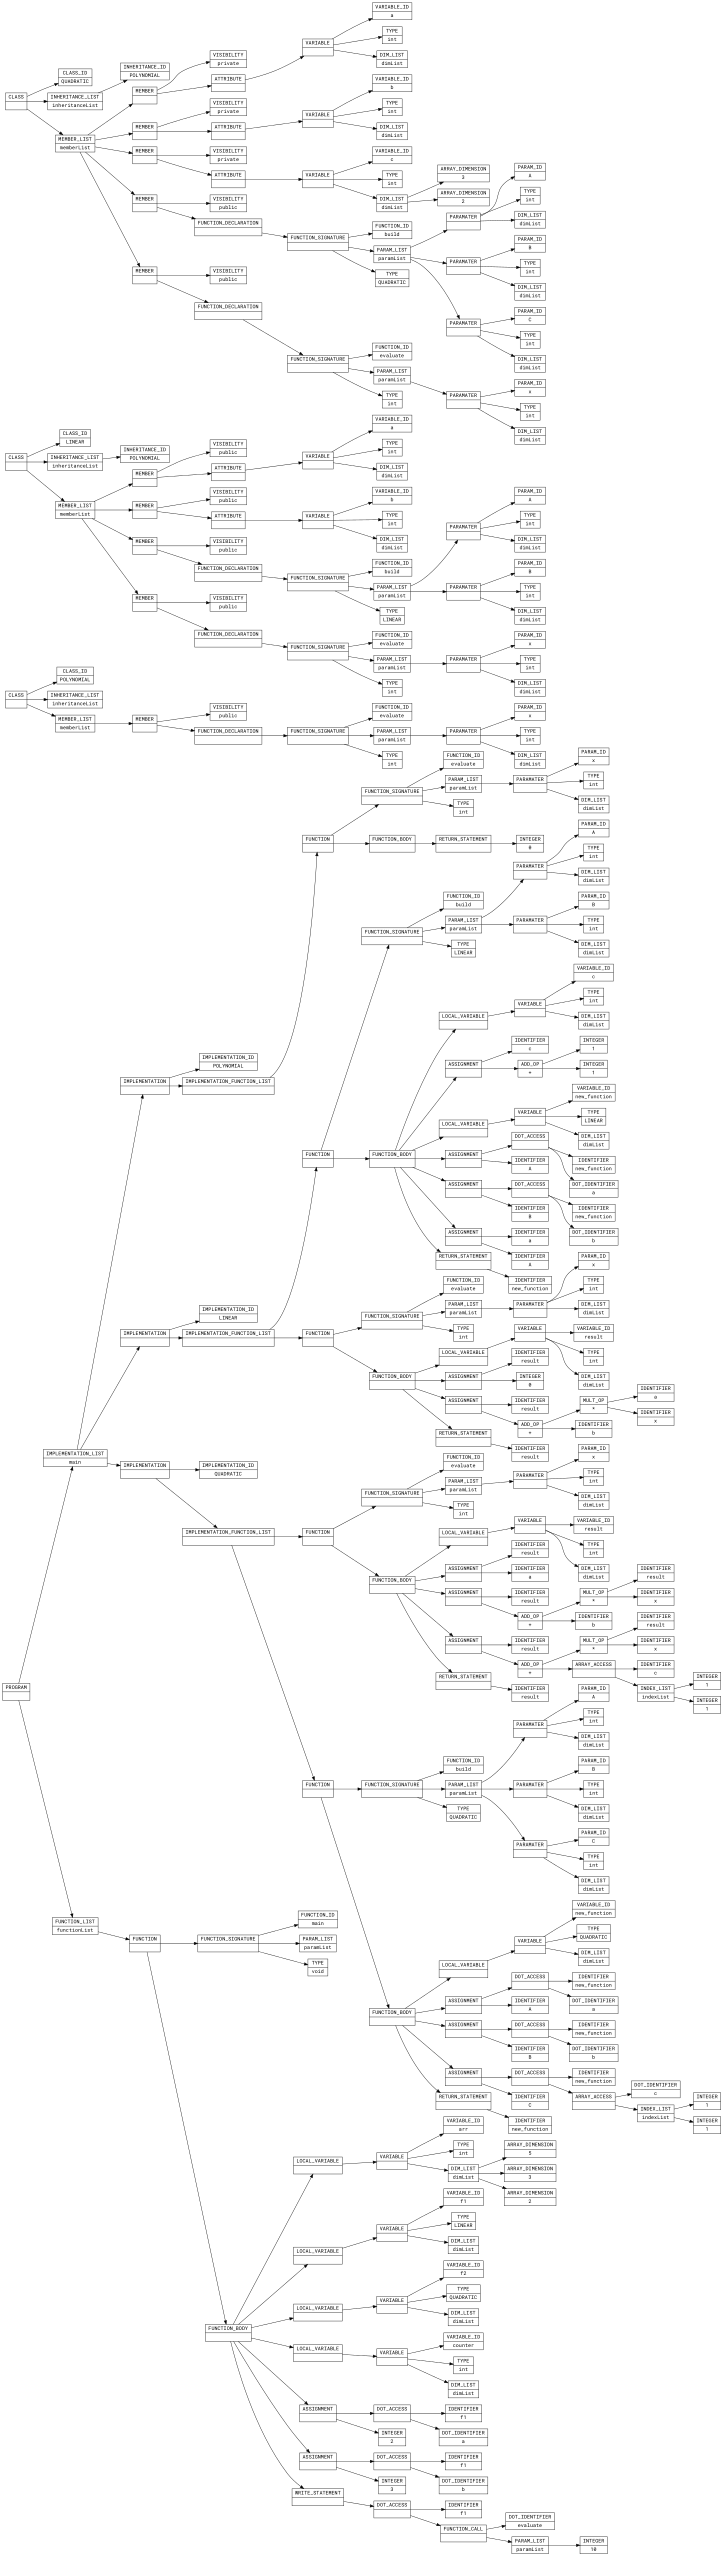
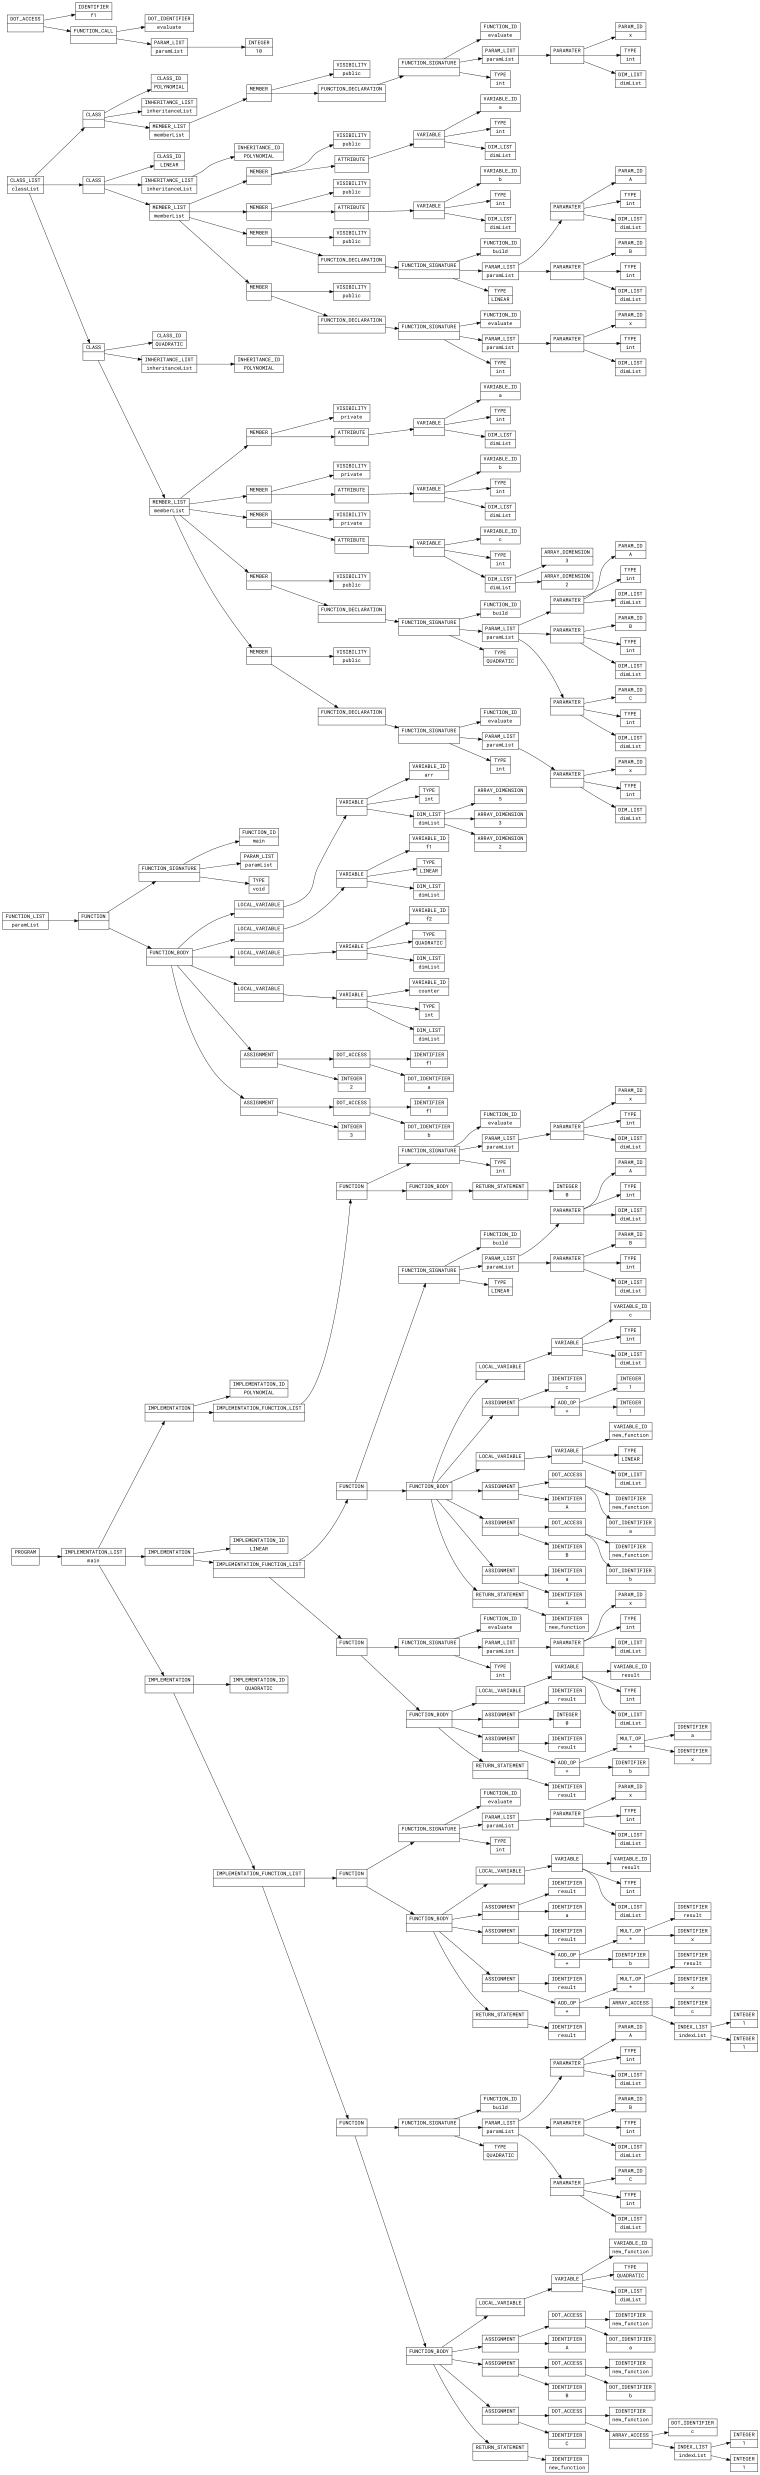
none -> (25, 185)
(45, 1807) -> none
(75, 1930) -> (25, 925)
(318, 2497) -> none
